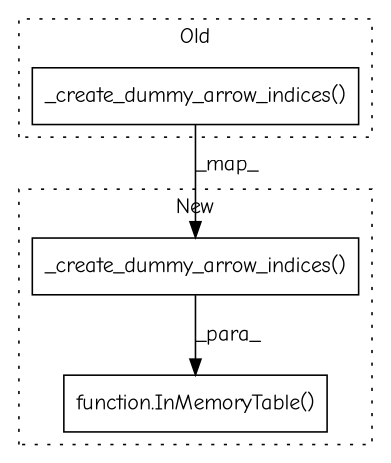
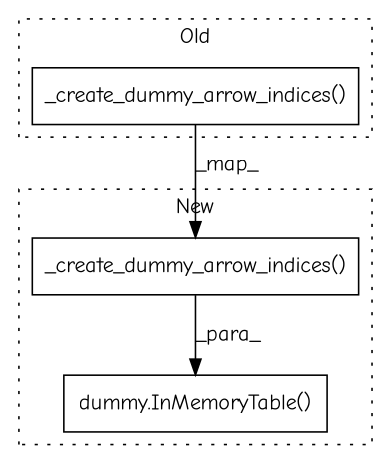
(195, 404) -> (195, 404)
